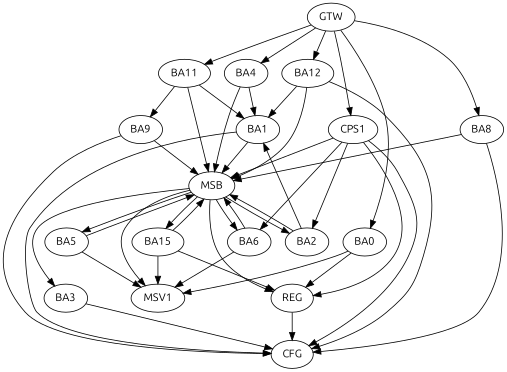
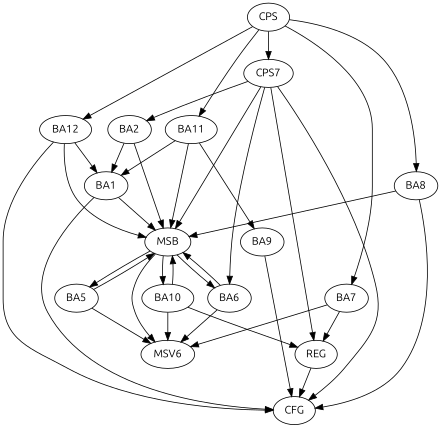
(331, 17) -> (269, 17)
(246, 73) -> none
(353, 130) -> (269, 73)
(173, 155) -> none
(254, 214) -> none
(158, 242) -> (168, 298)
(365, 242) -> (347, 298)
(219, 253) -> none
(66, 298) -> none
(158, 298) -> (168, 354)
